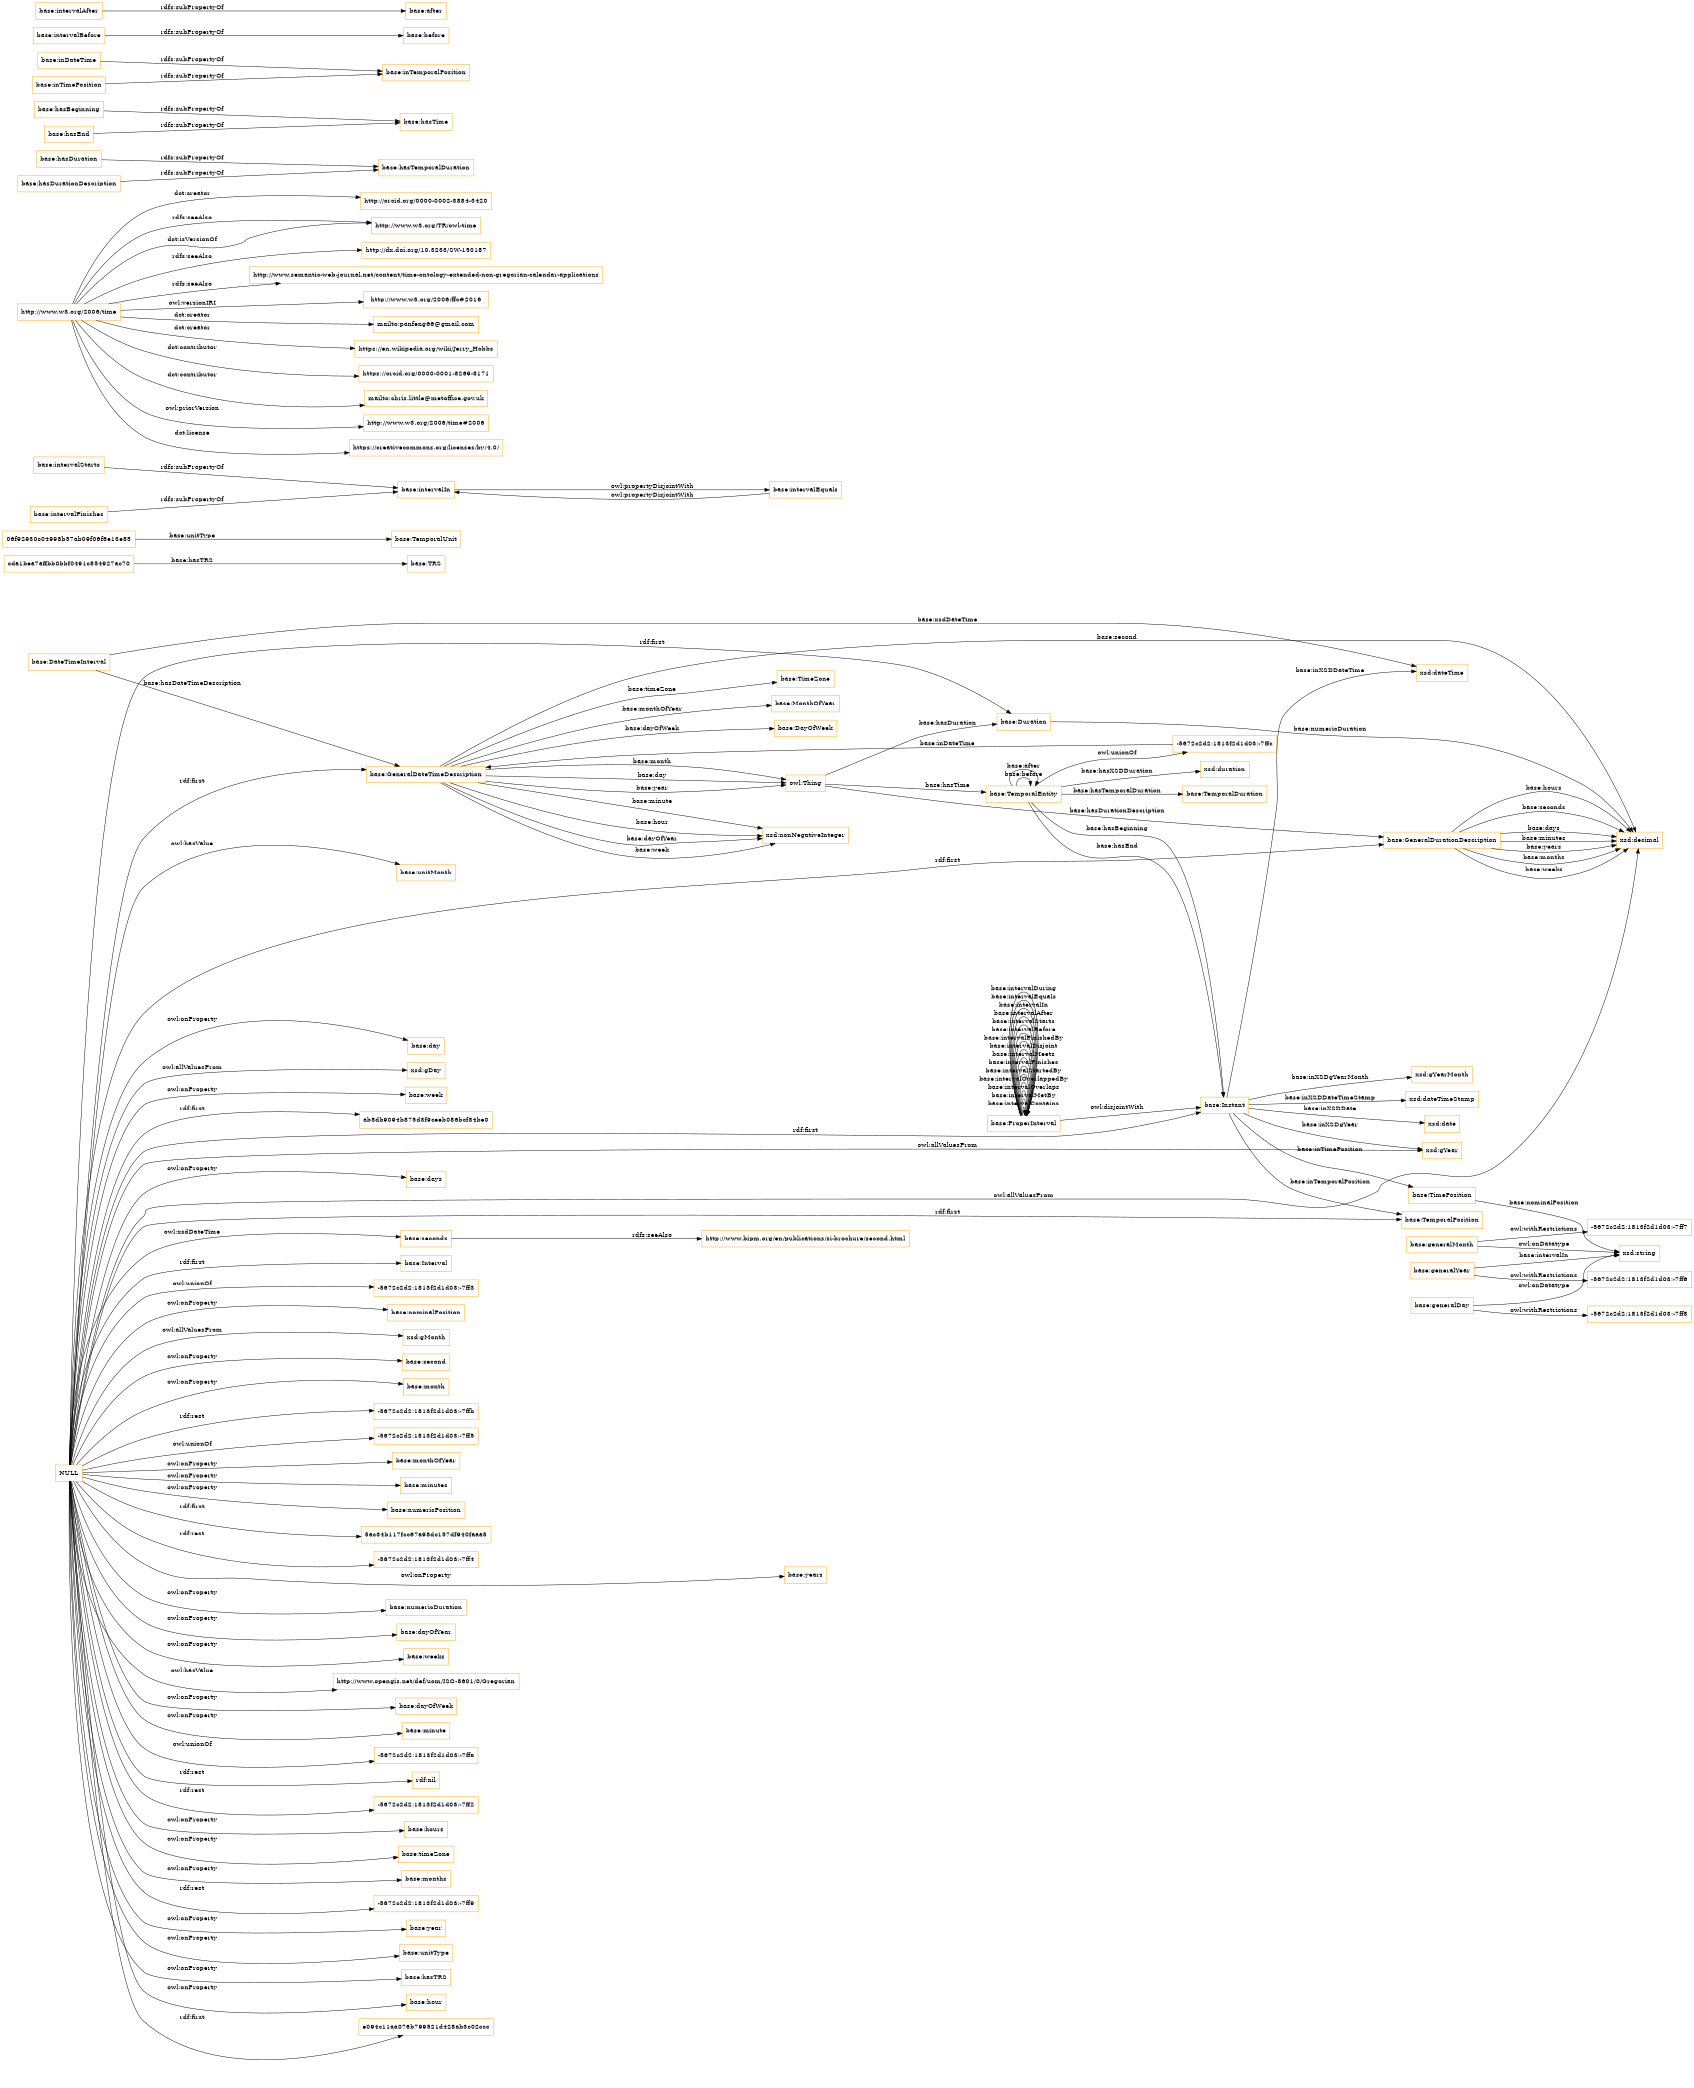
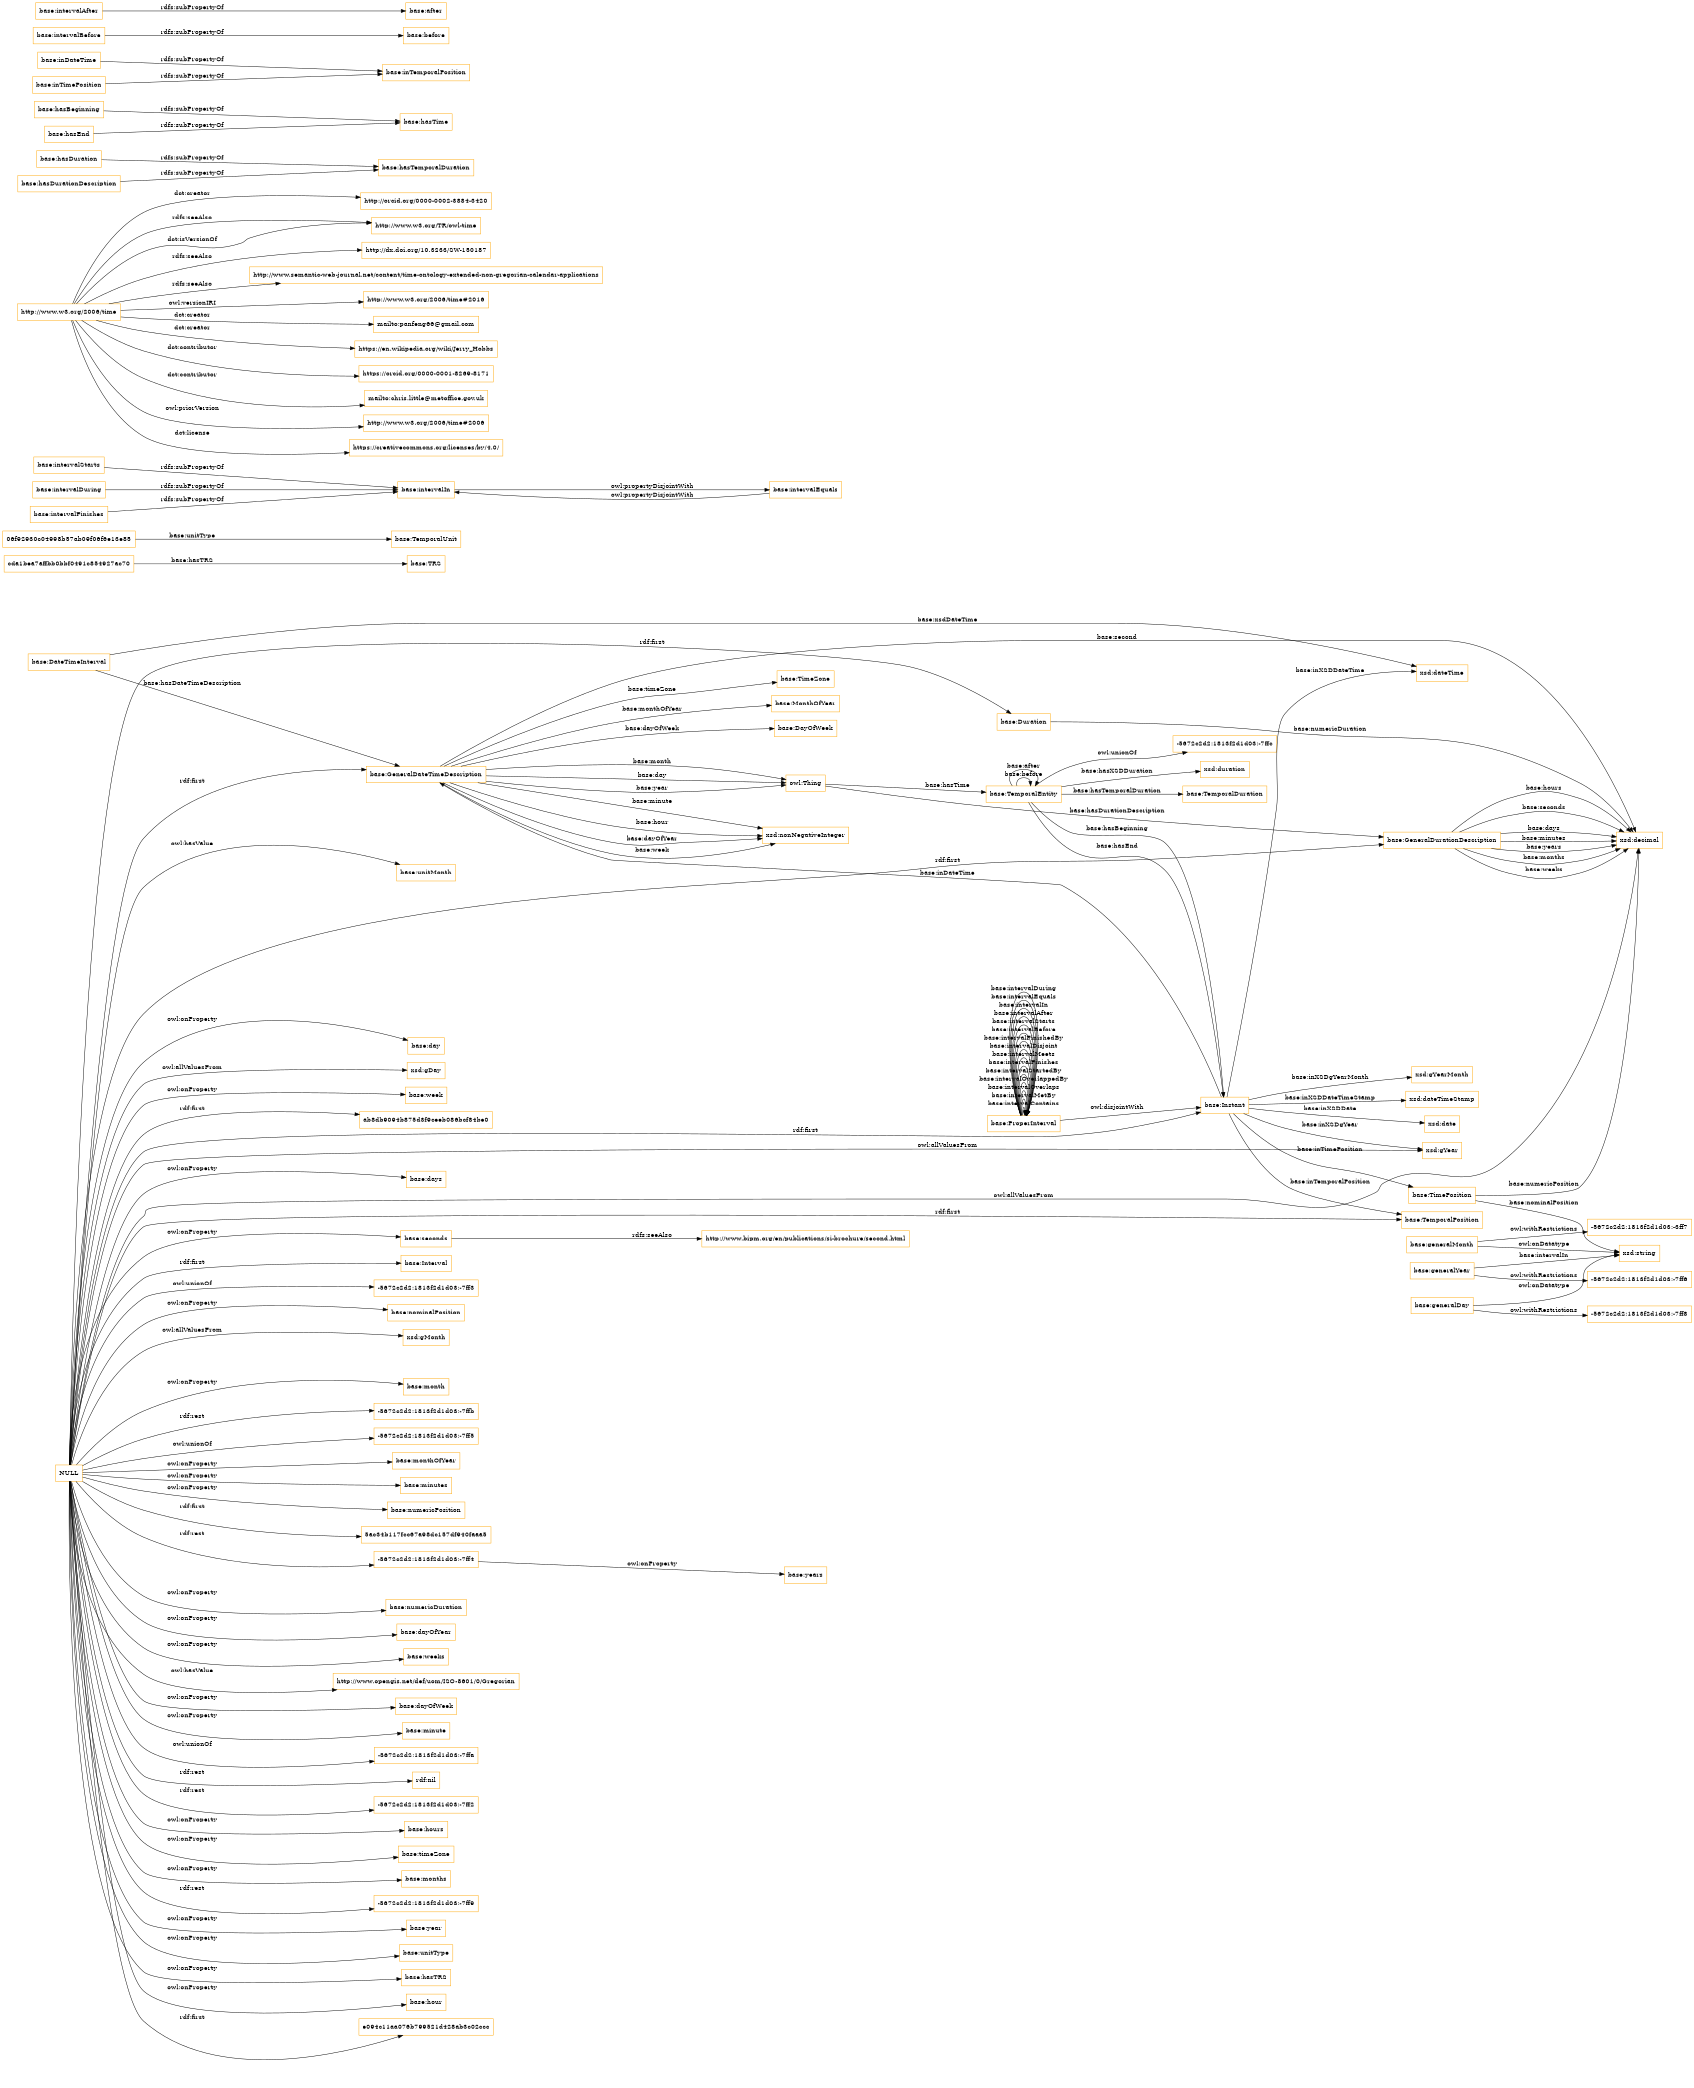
(426, 300) -> (426, 300)
none -> (69, 490)
(907, 742) -> none
(832, 749) -> (902, 875)
none -> (1620, 1077)
(1640, 1227) -> (1640, 1227)
(192, 1232) -> (192, 1232)
(426, 1362) -> none
(406, 1585) -> (629, 1568)
